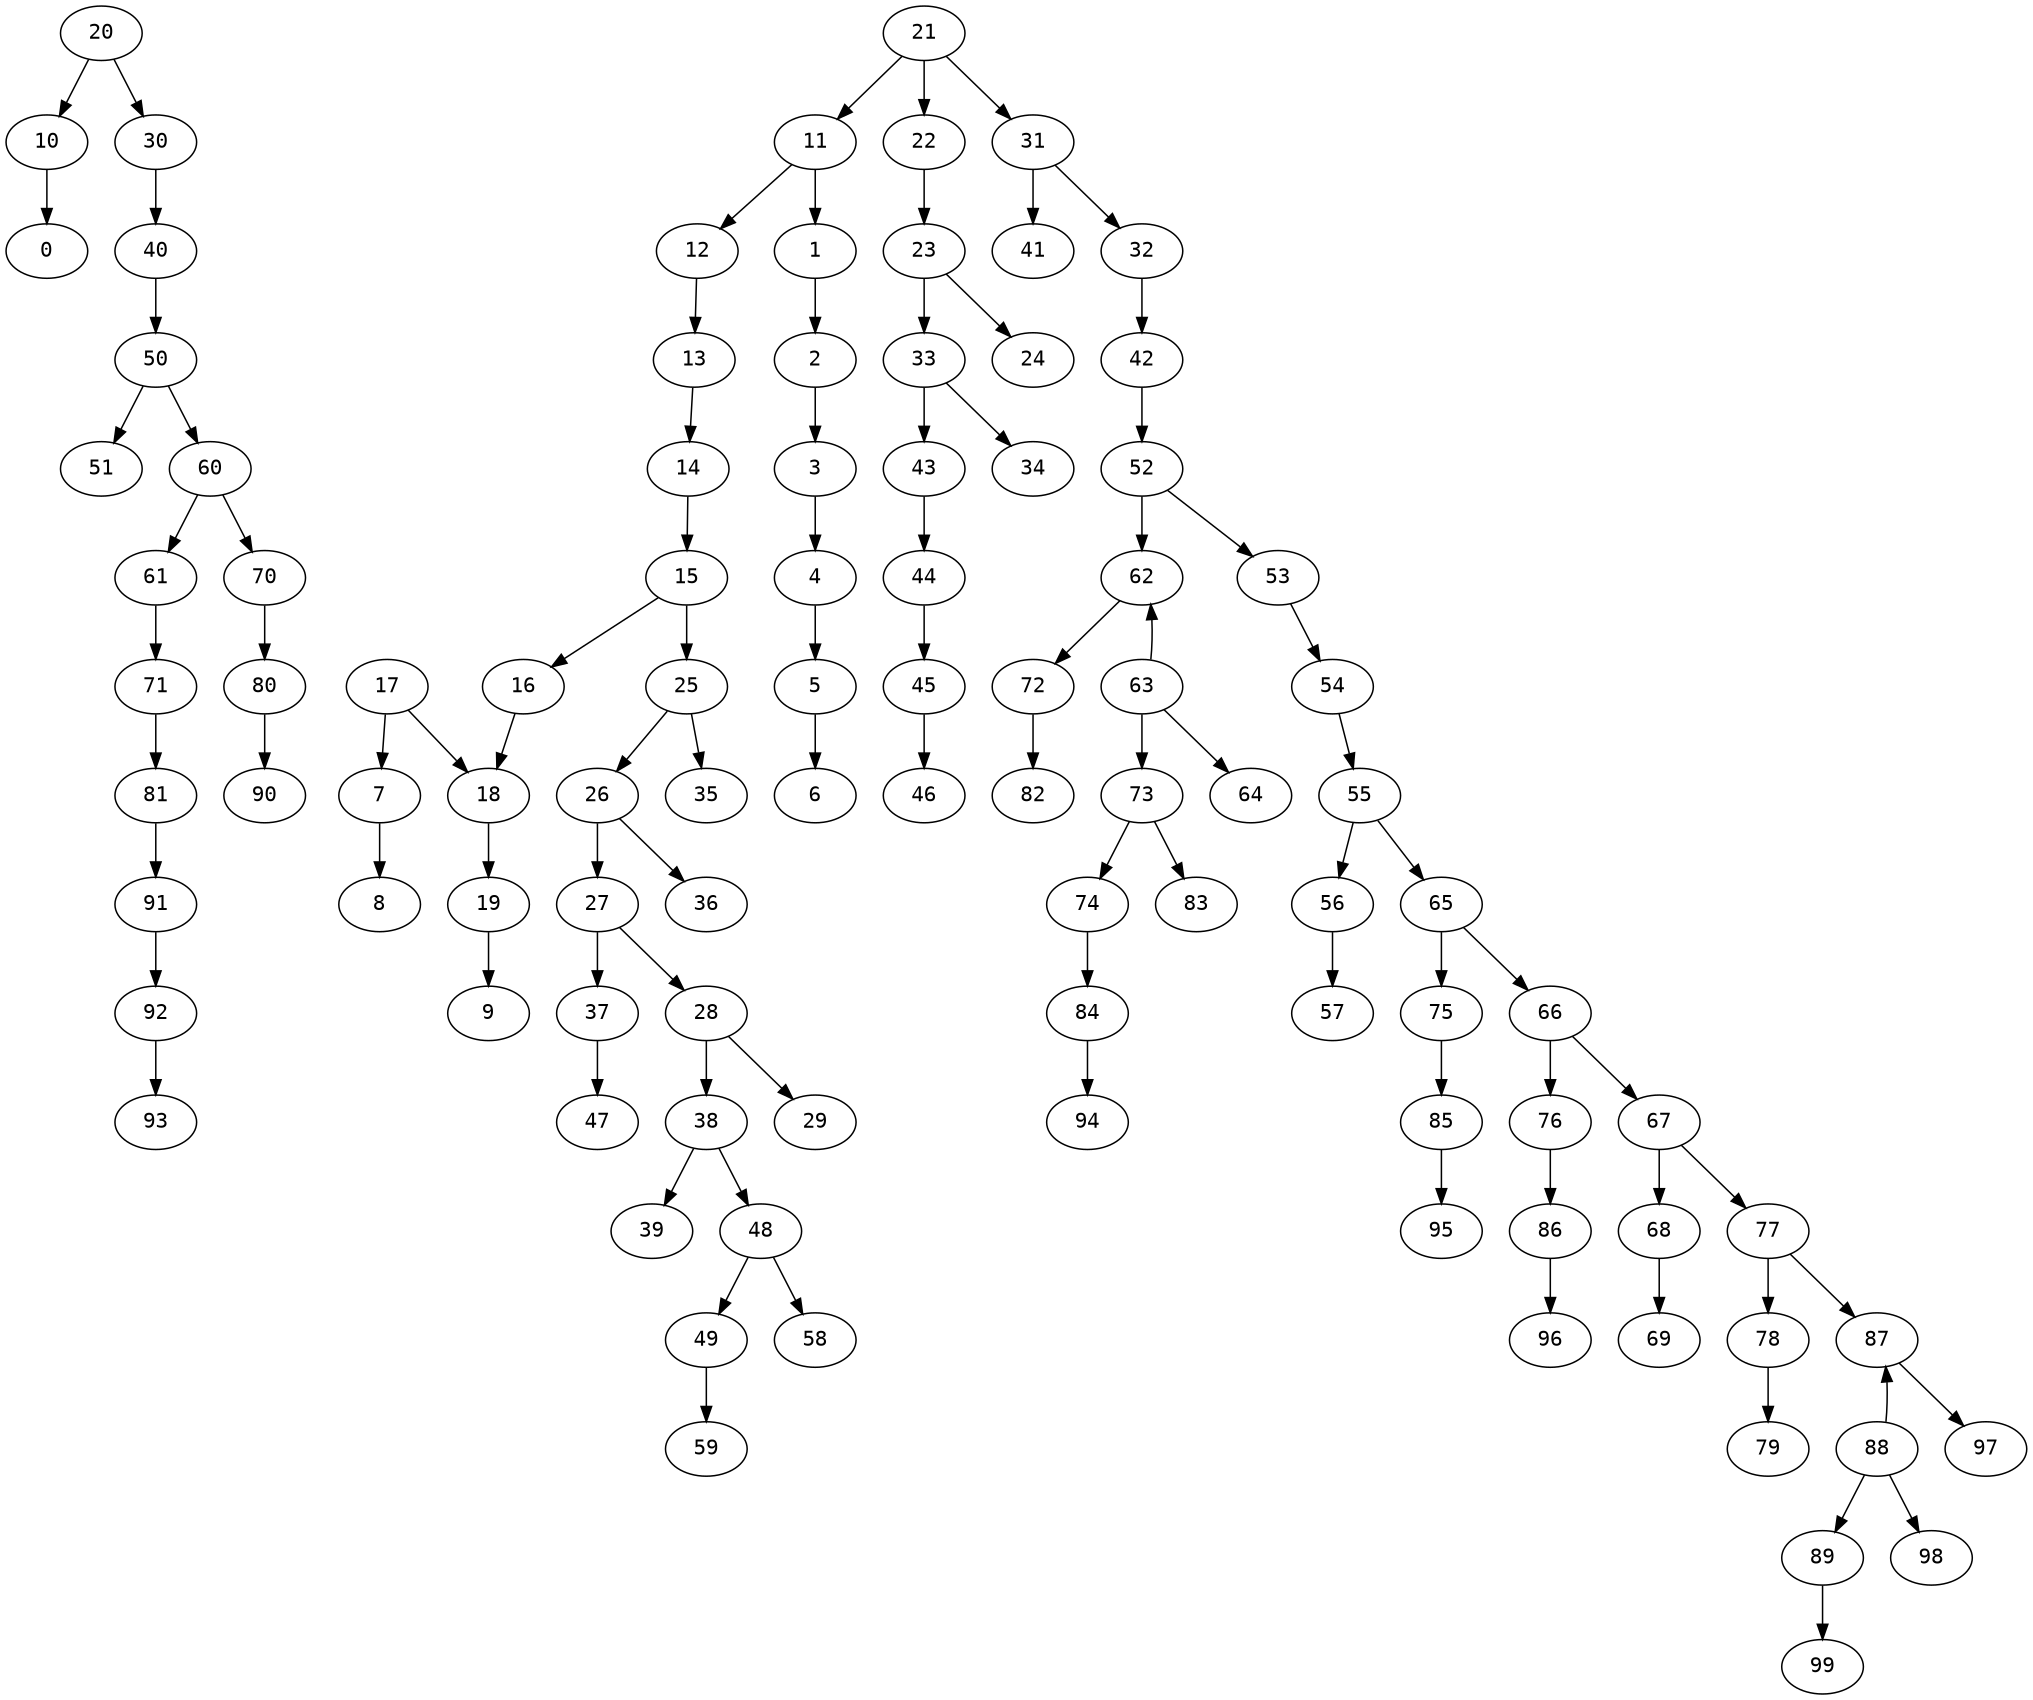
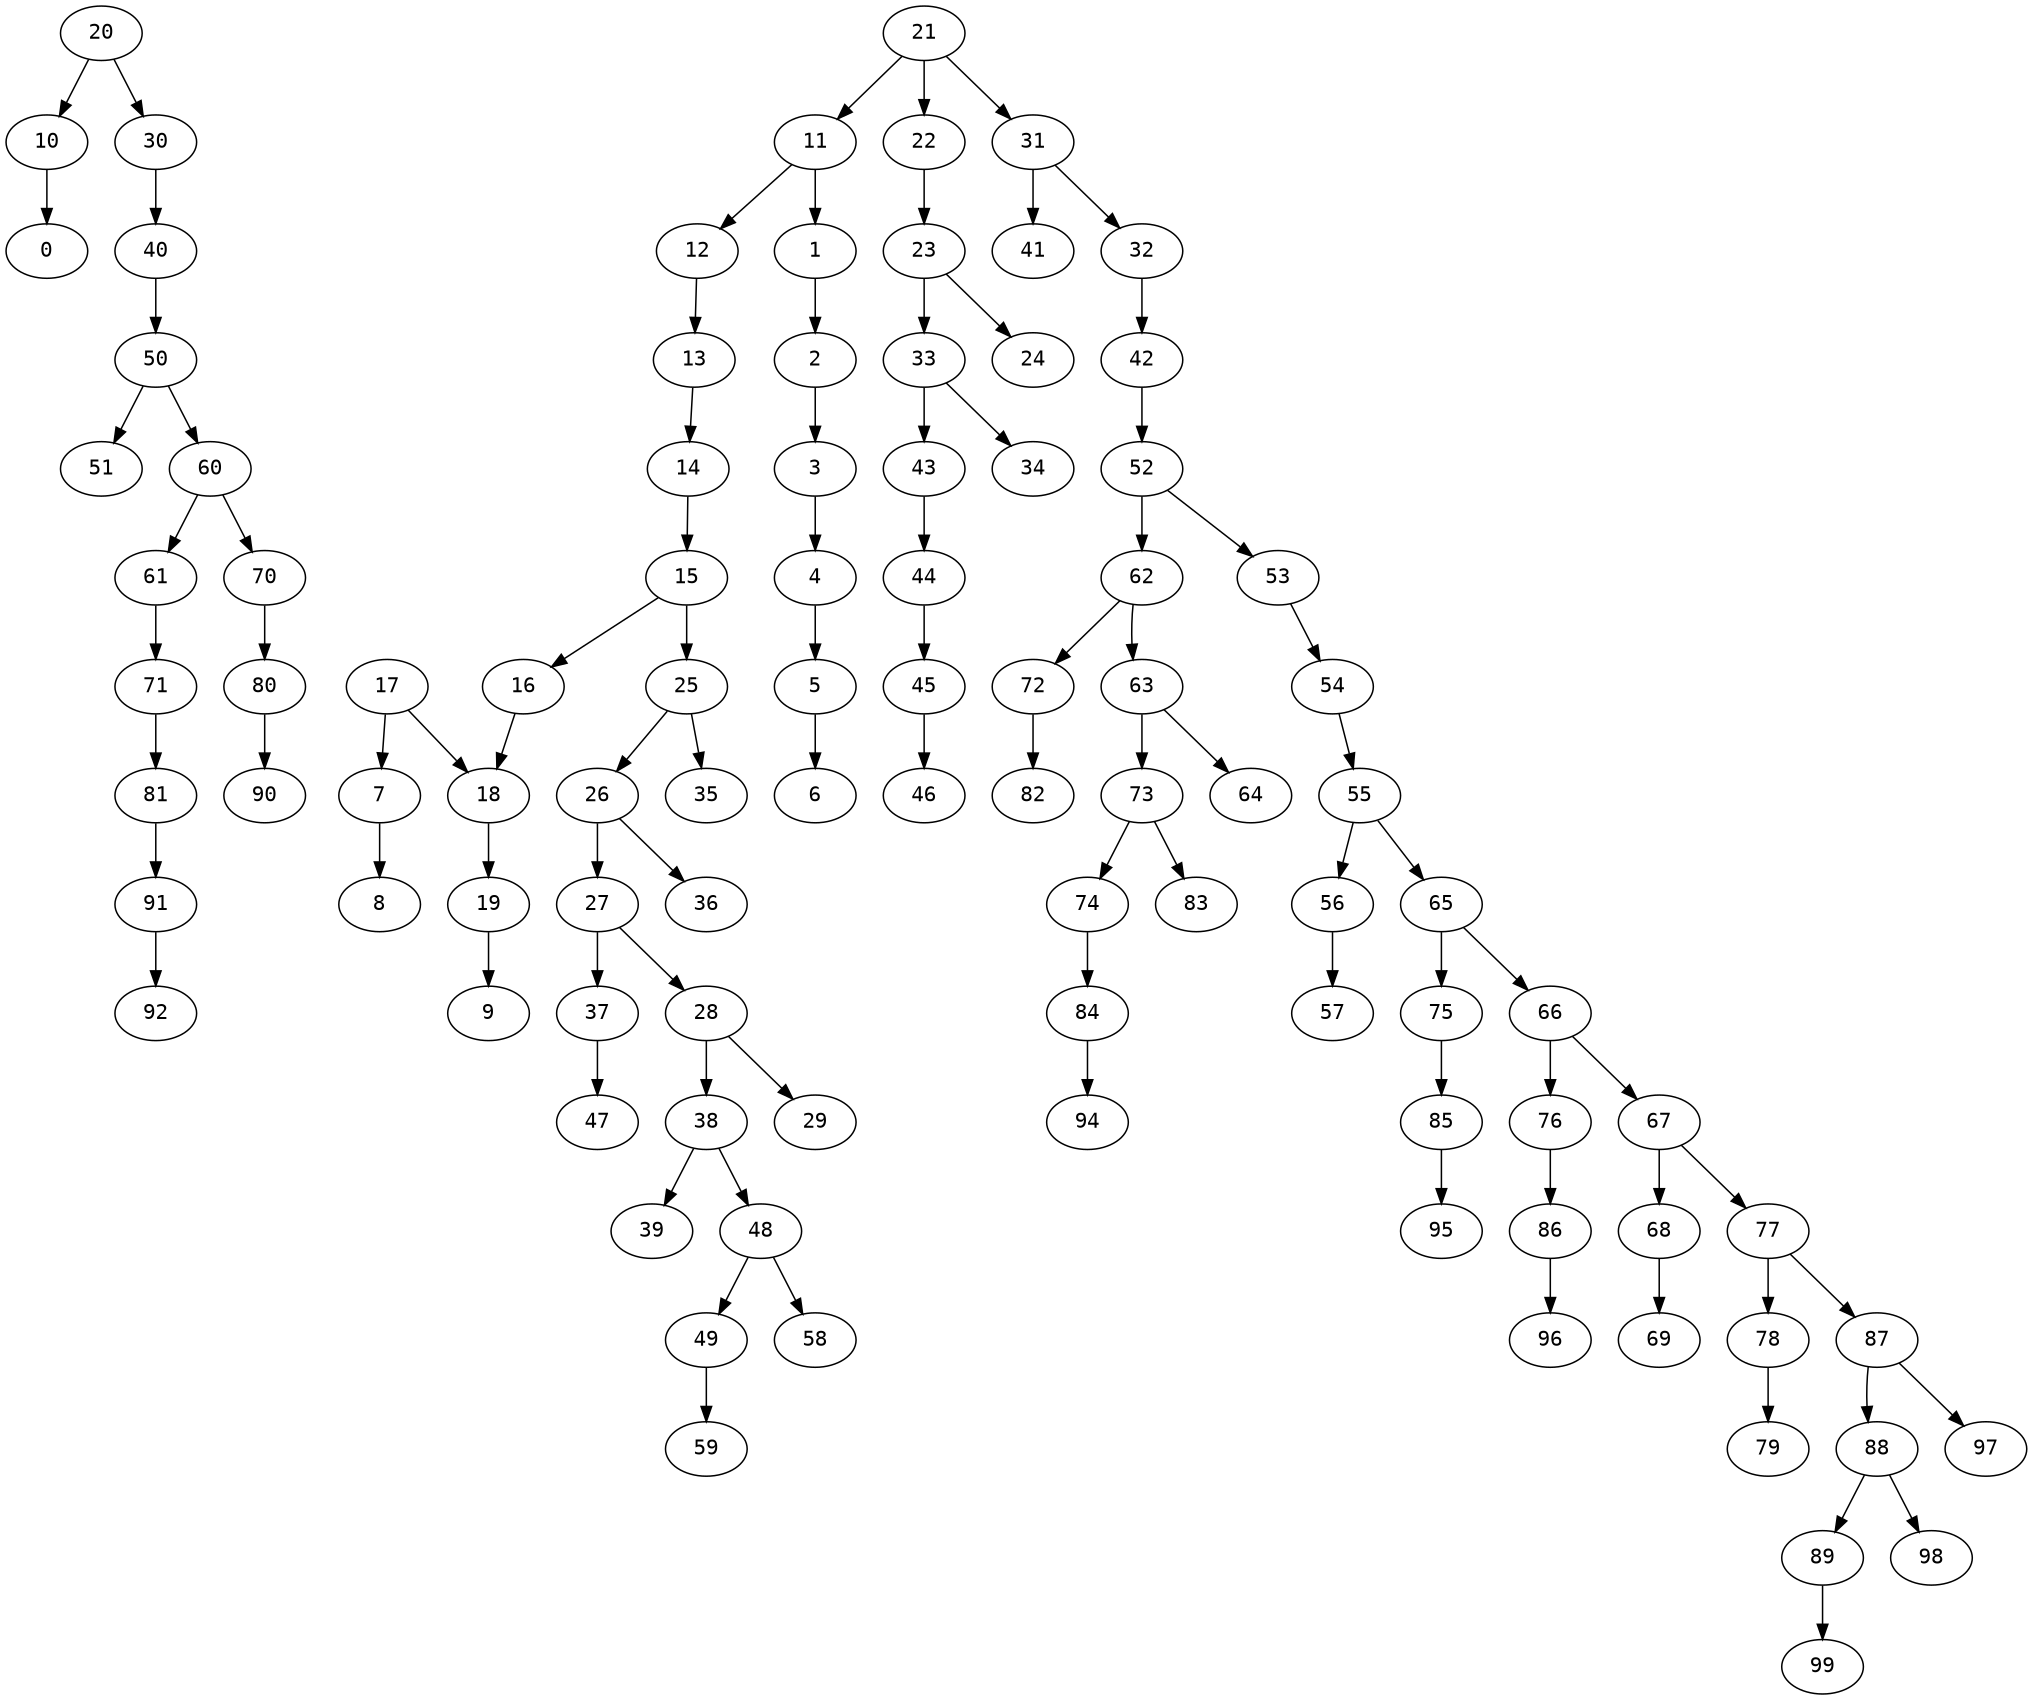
(1152, 640) -> (1132, 624)
(156, 1122) -> none
(1887, 1402) -> (1867, 1387)
